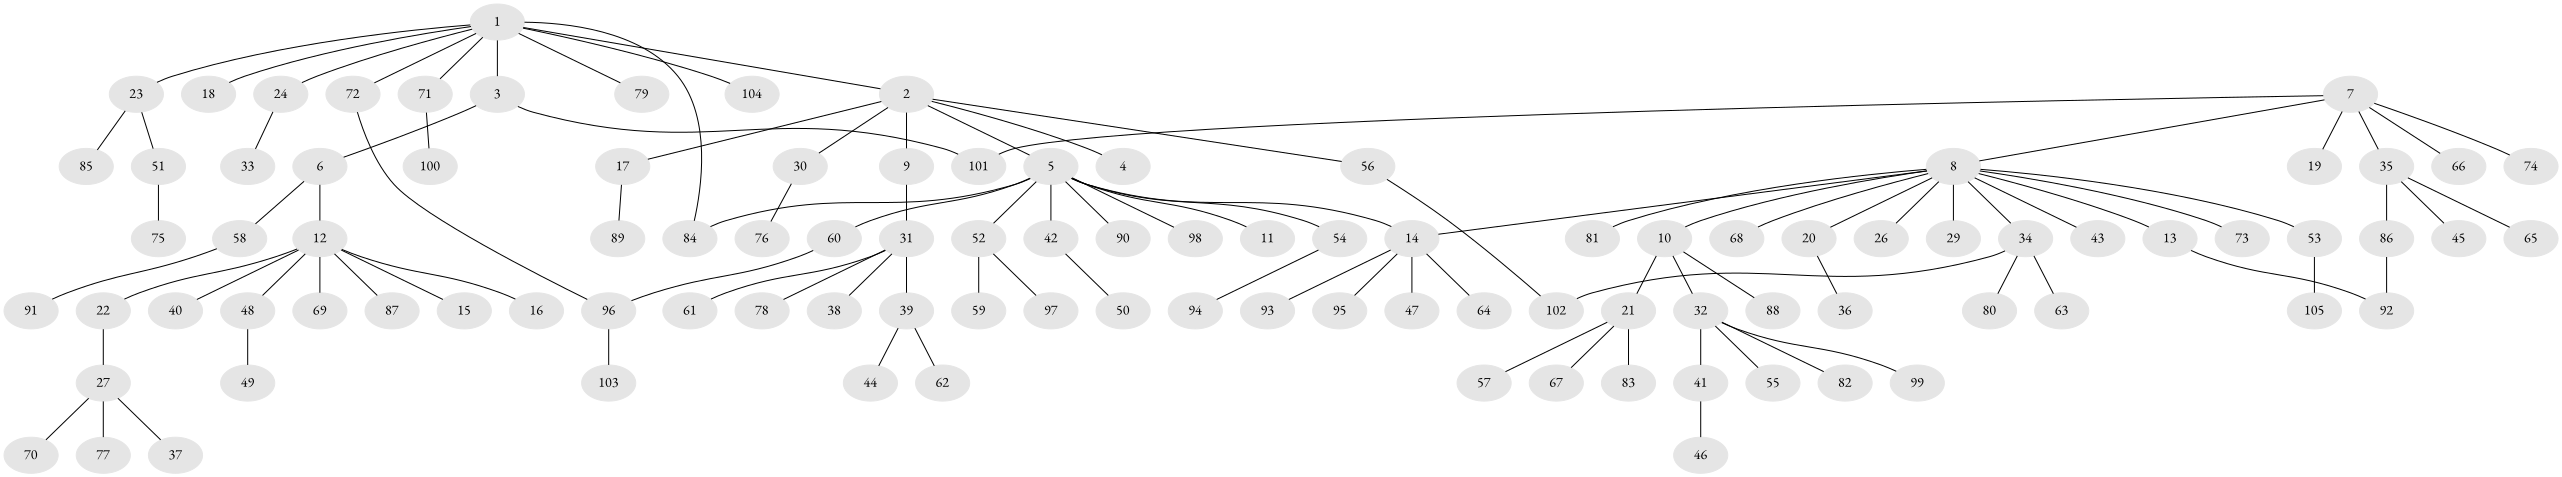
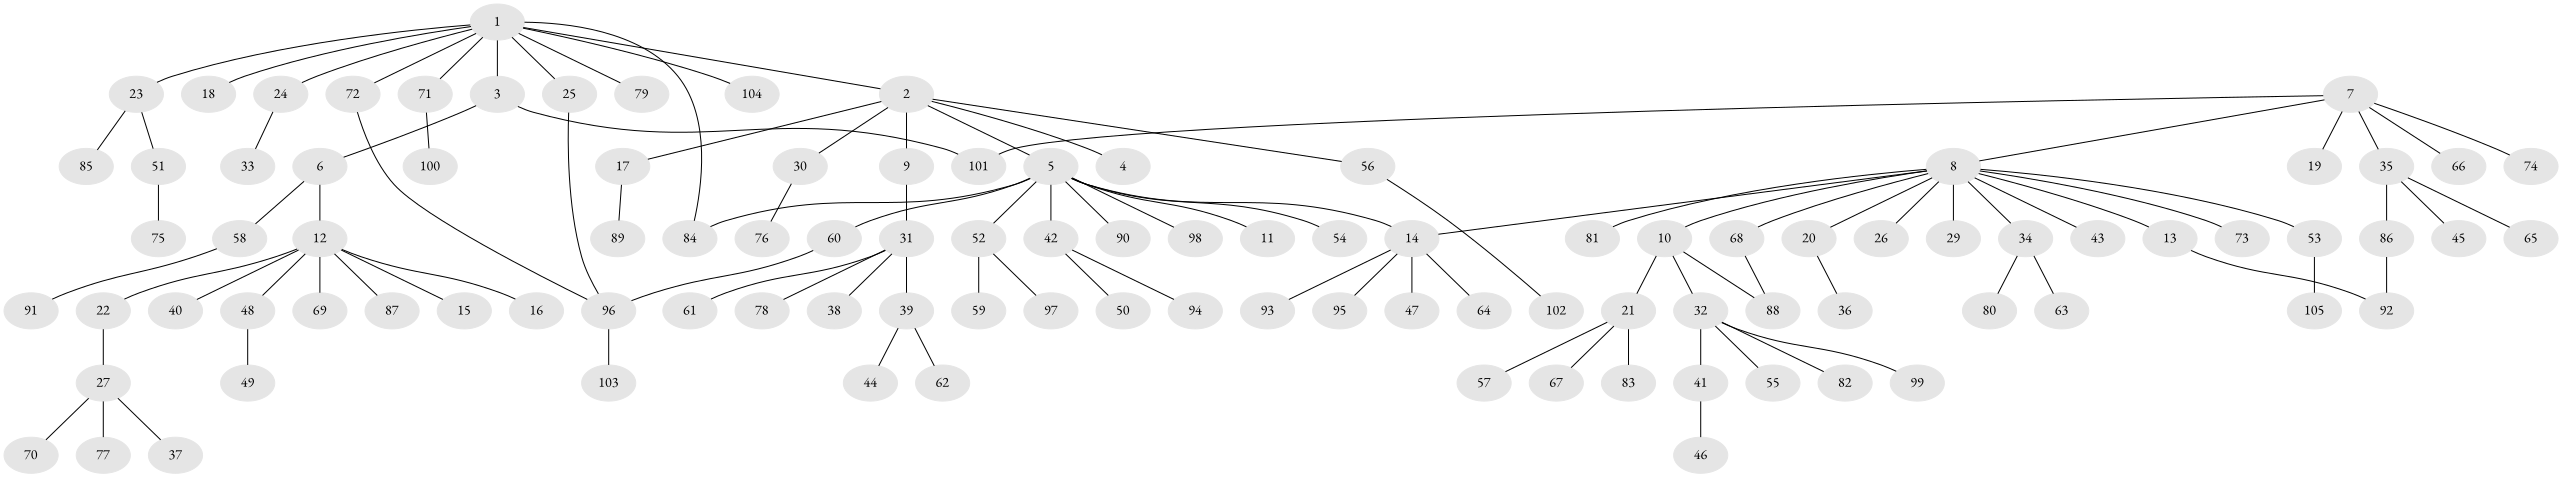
none -> (570, 94)
(1268, 275) -> (1123, 275)
none -> (1755, 275)
(1791, 275) -> none
